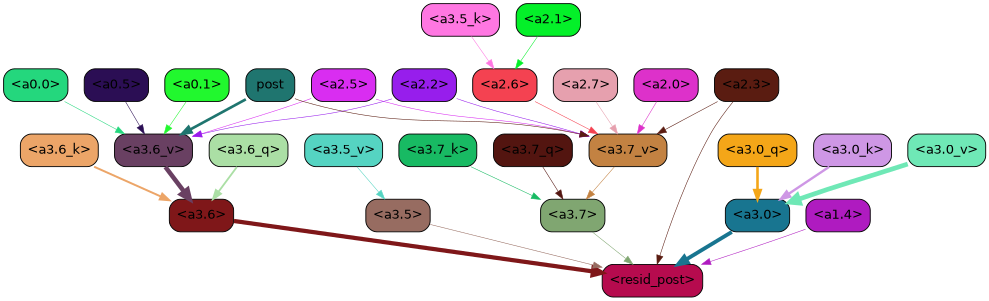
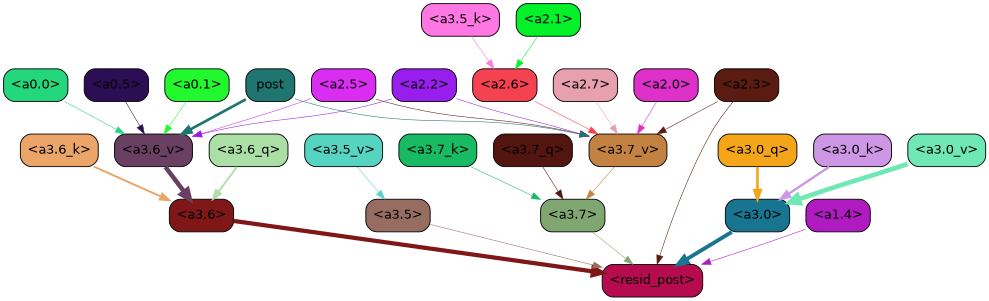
(452, 115) -> (452, 115)
(437, 121) -> (437, 121)
